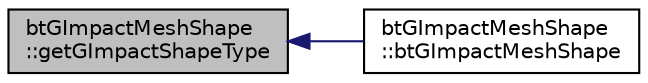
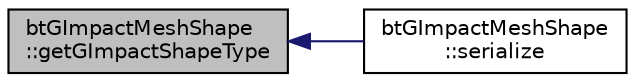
(502, 41) -> (495, 41)
